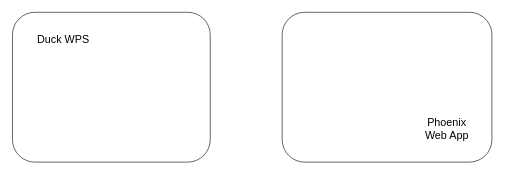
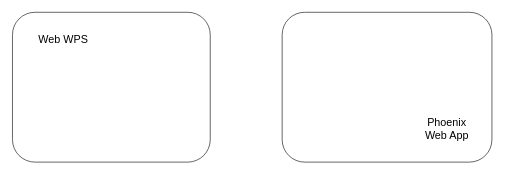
(63, 39) -> (63, 39)
